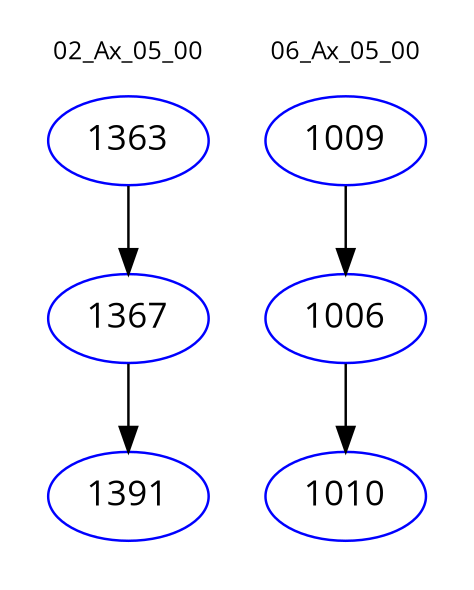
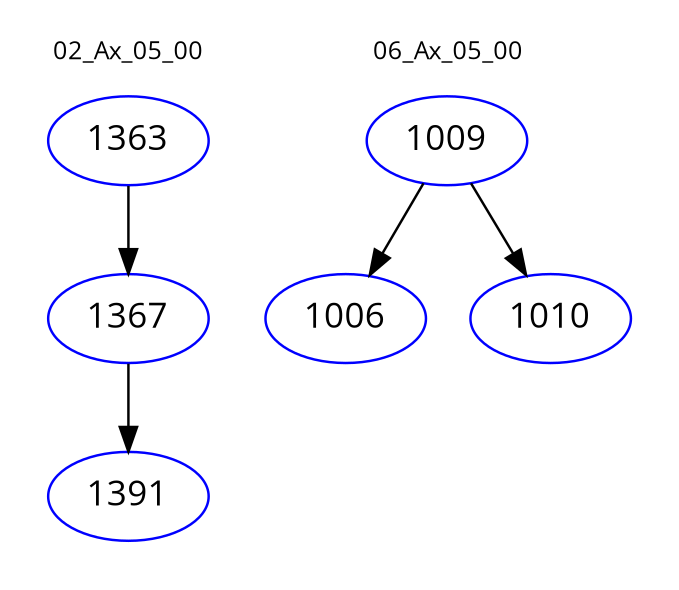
(346, 395) -> (492, 218)
